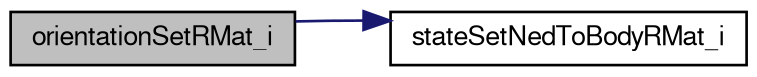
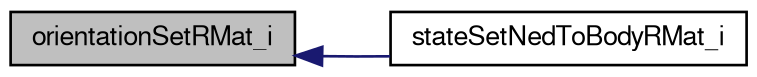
(329, 21) -> (356, 56)
